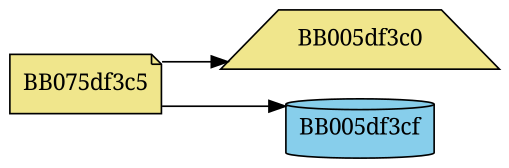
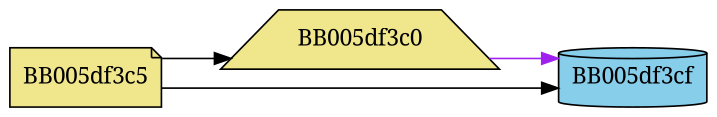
none -> (515, 58)
(86, 84) -> (86, 77)
